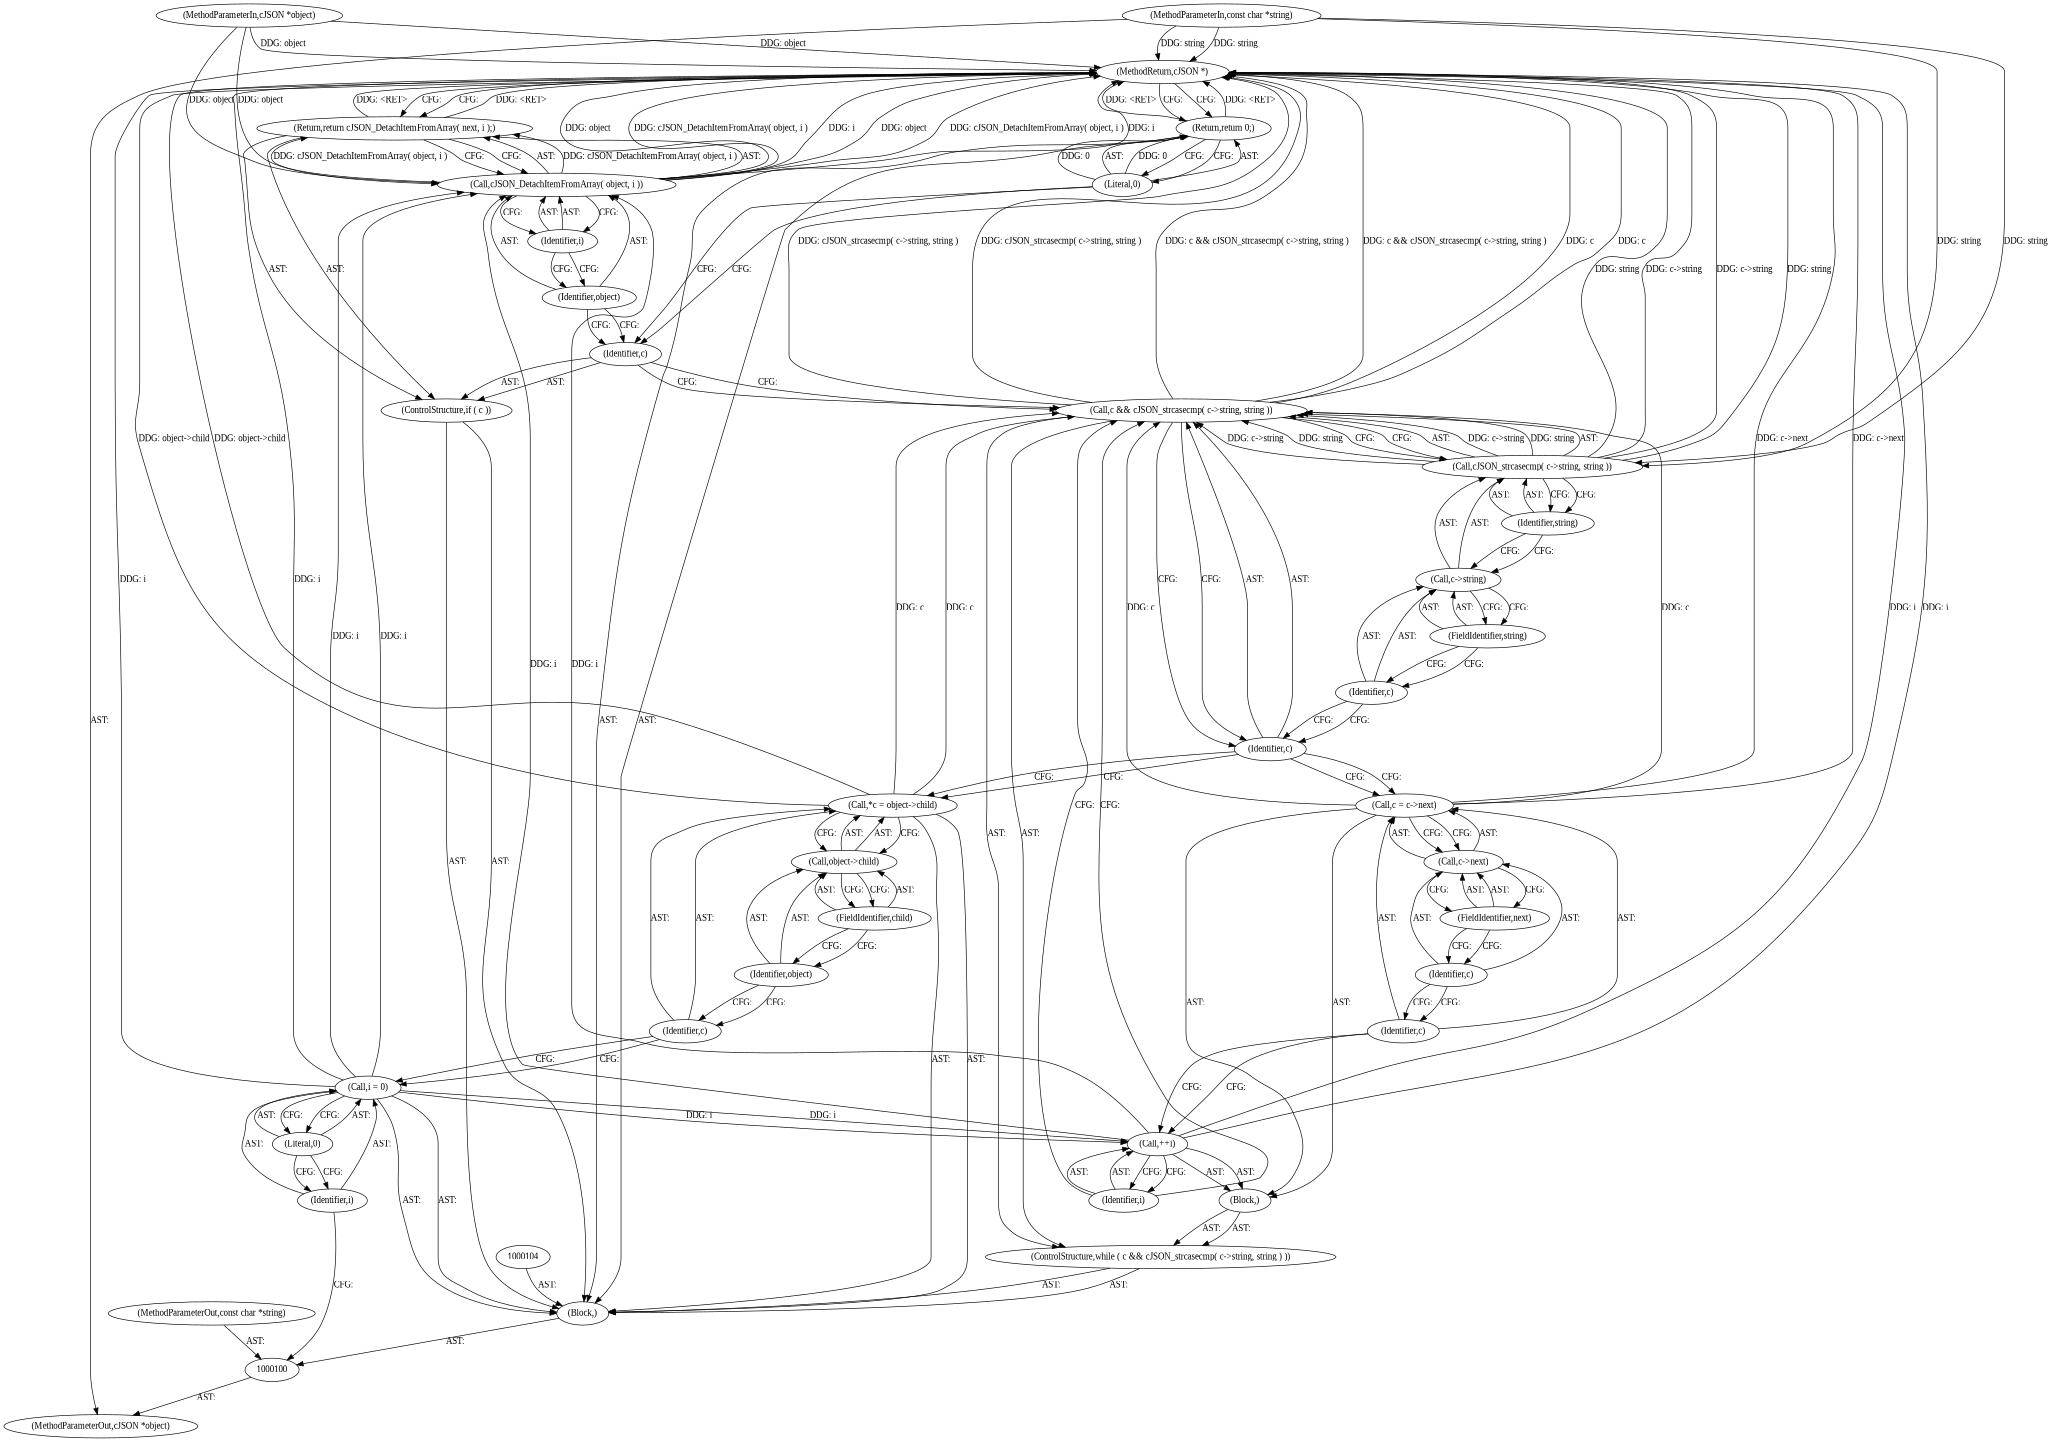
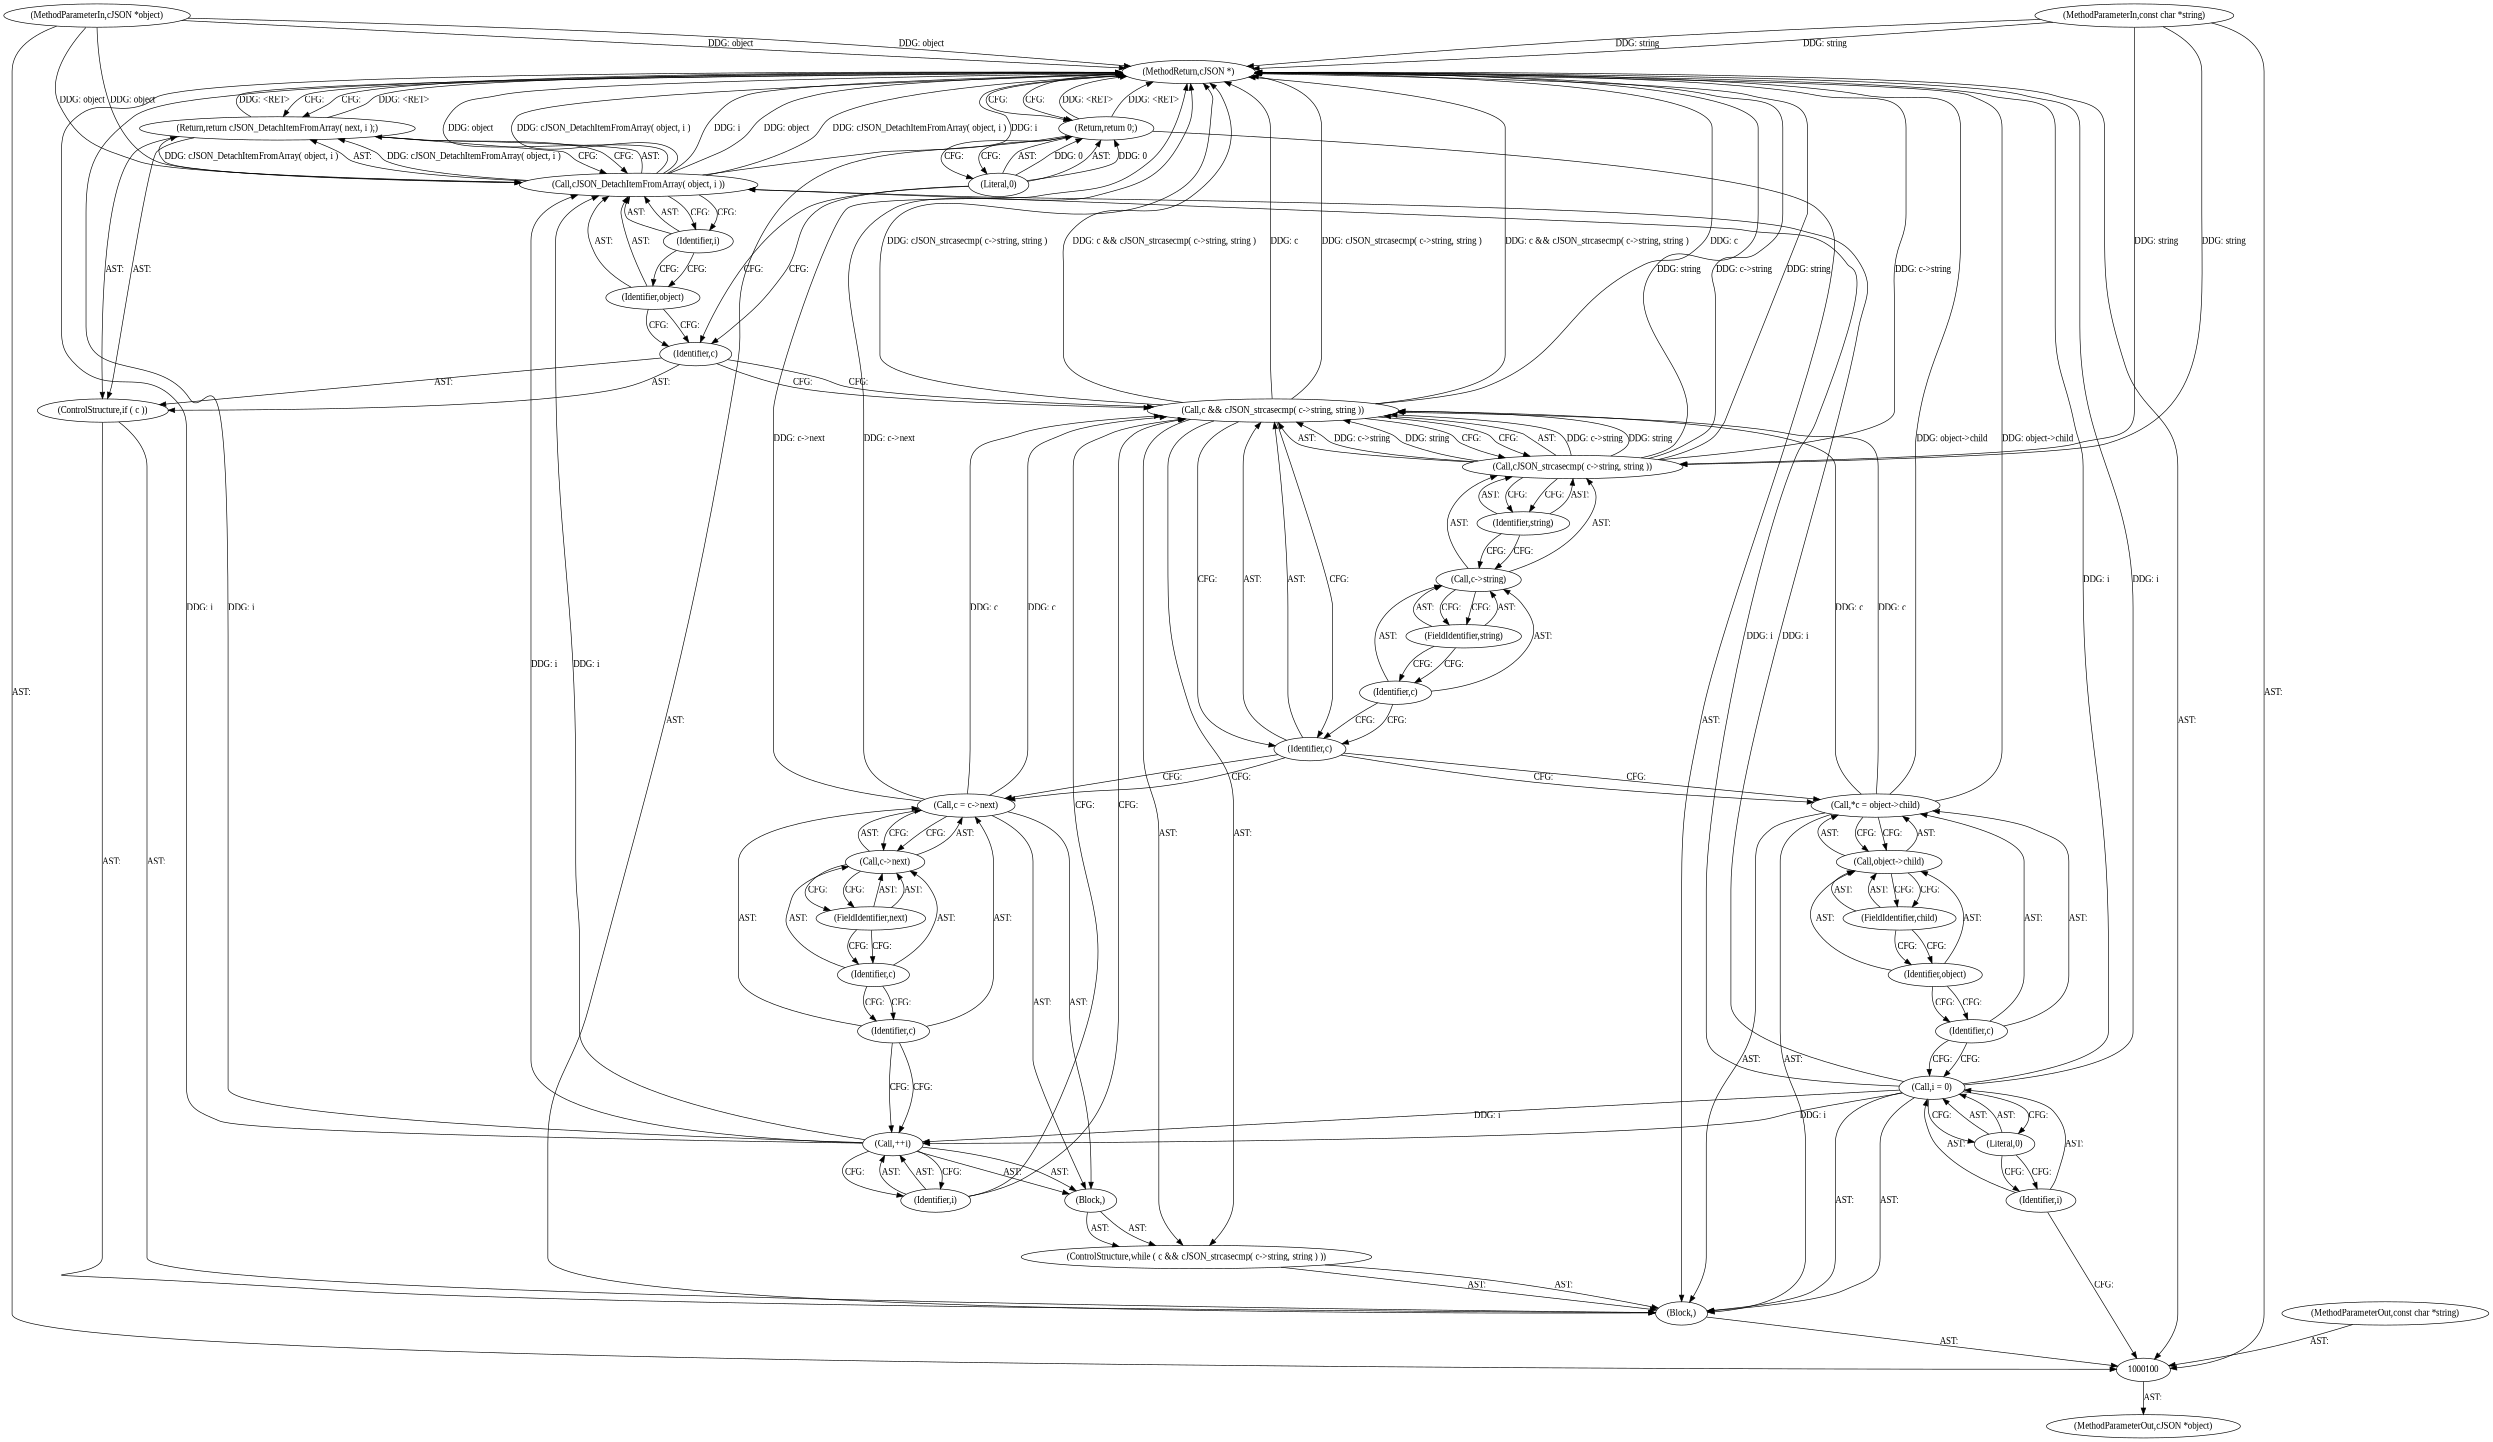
(90, 244) -> (2264, 710)
none -> (2112, 319)
(523, 1257) -> none
none -> (405, 1349)
